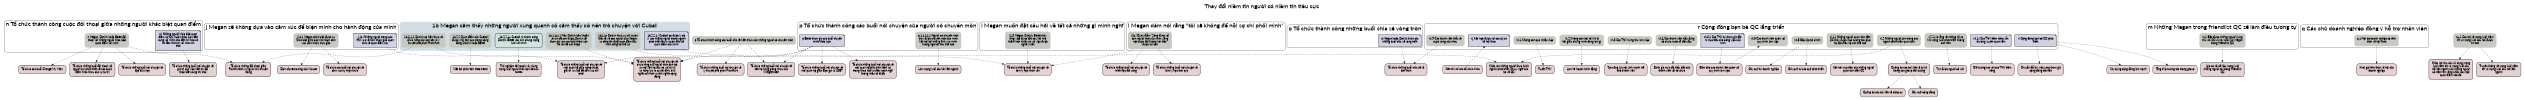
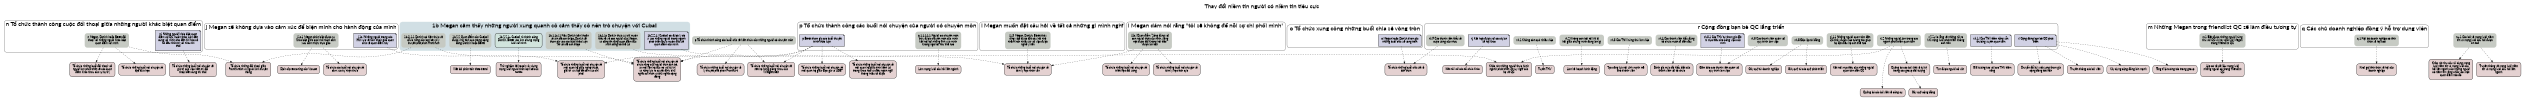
(1355, 29) -> (1355, 29)
(2364, 29) -> (2364, 29)
(1807, 40) -> (1807, 40)
(2377, 40) -> (2377, 40)
(1476, 56) -> (1475, 55)
(1742, 57) -> (1744, 54)
(42, 70) -> none
none -> (2085, 70)
(1896, 81) -> (1884, 65)
